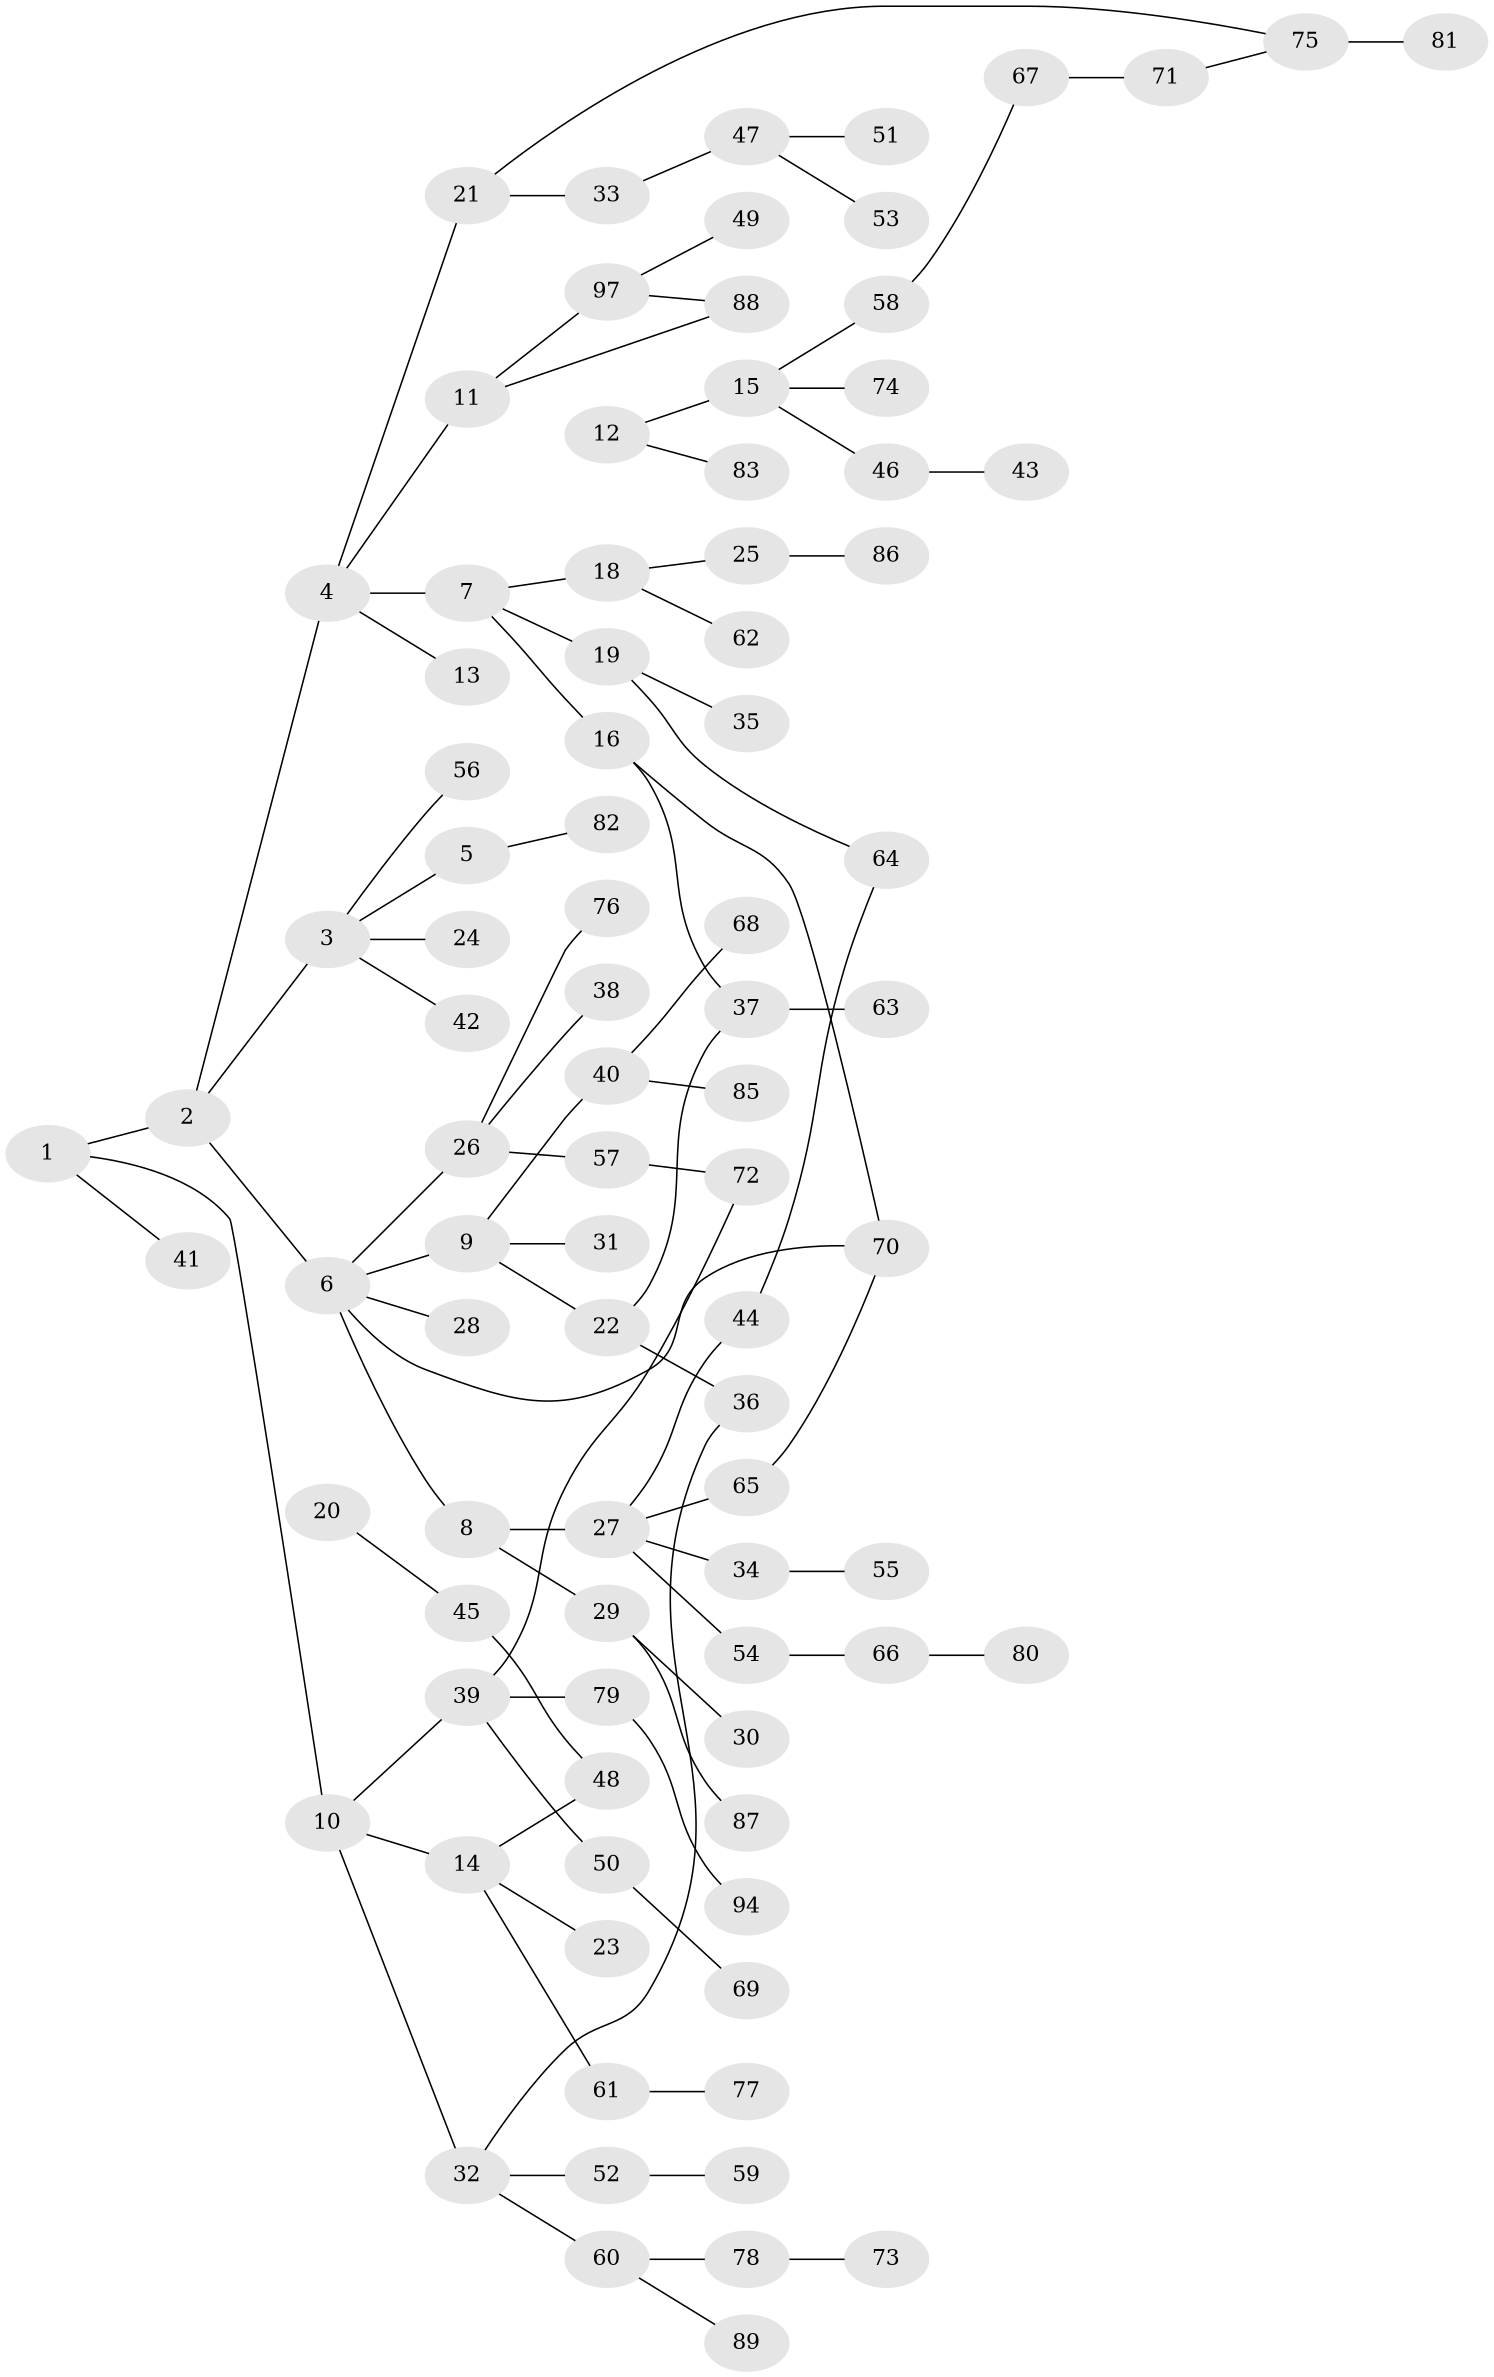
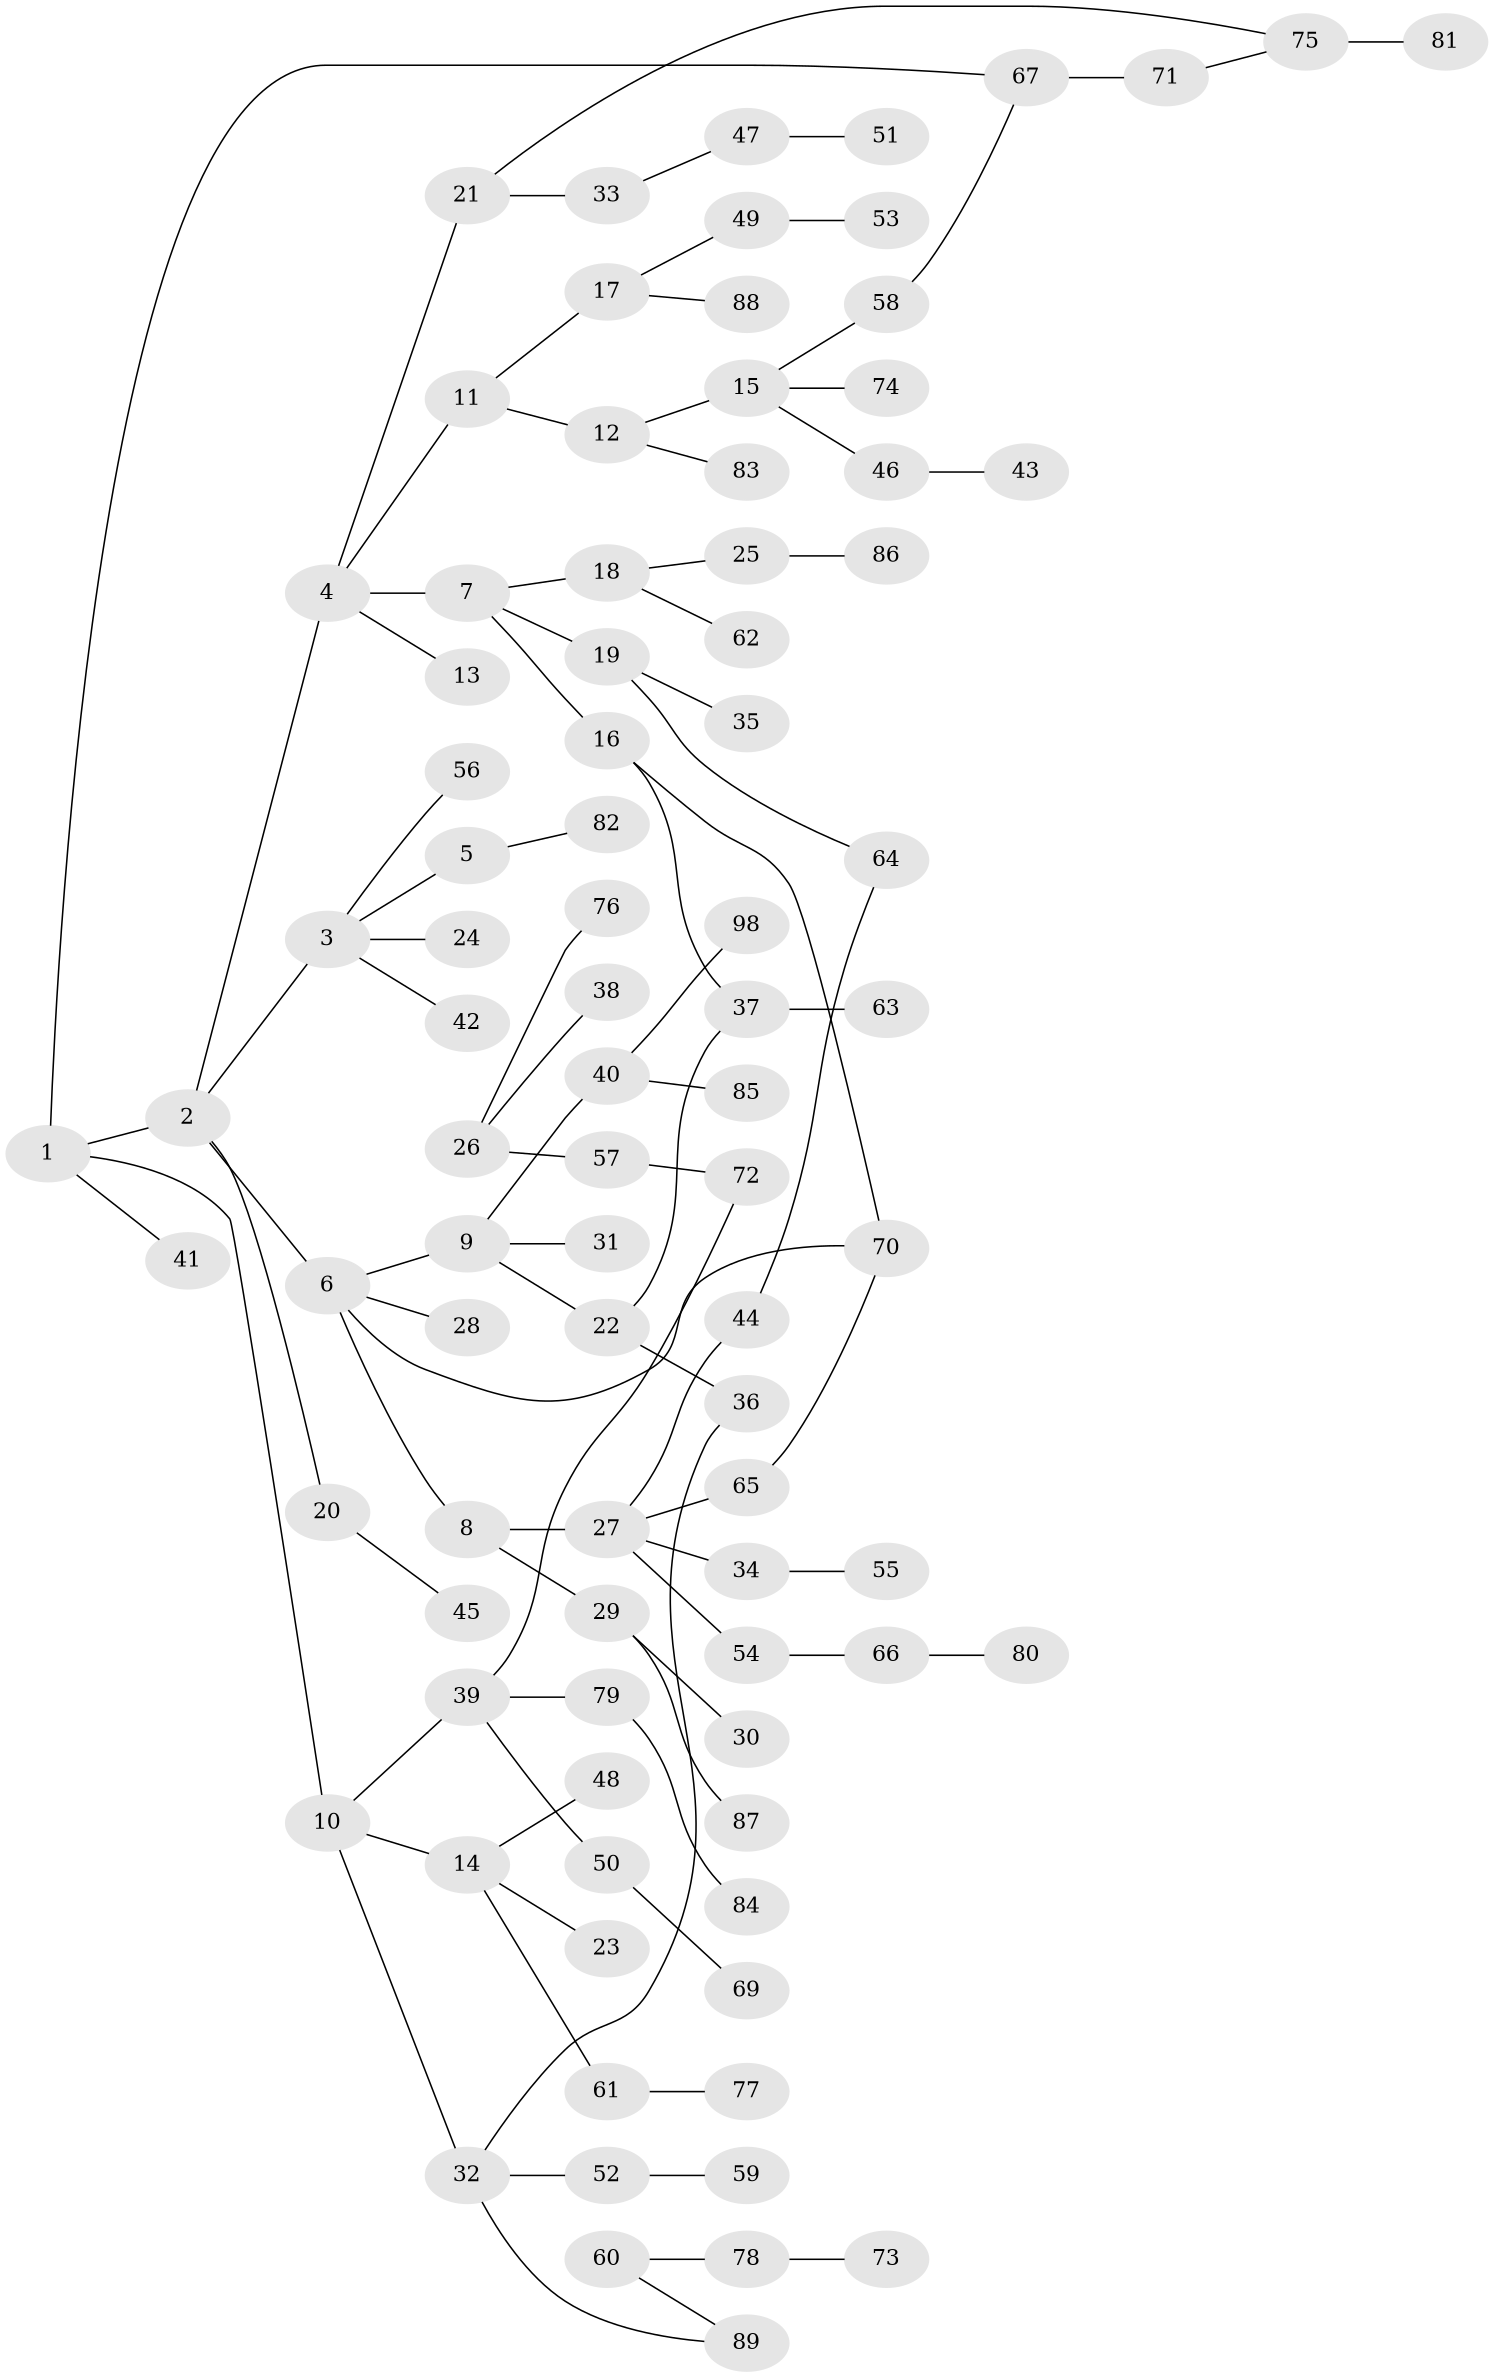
(817, 179) -> (817, 220)
none -> (178, 240)
(607, 292) -> (607, 292)
(607, 352) -> (537, 417)
(747, 925) -> (747, 925)
(398, 1217) -> none
none -> (277, 1309)
(532, 1687) -> none
(747, 1907) -> (747, 1907)
(537, 2217) -> (572, 2305)
